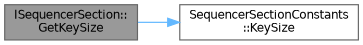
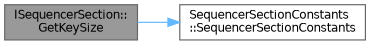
(269, 22) -> (273, 22)
